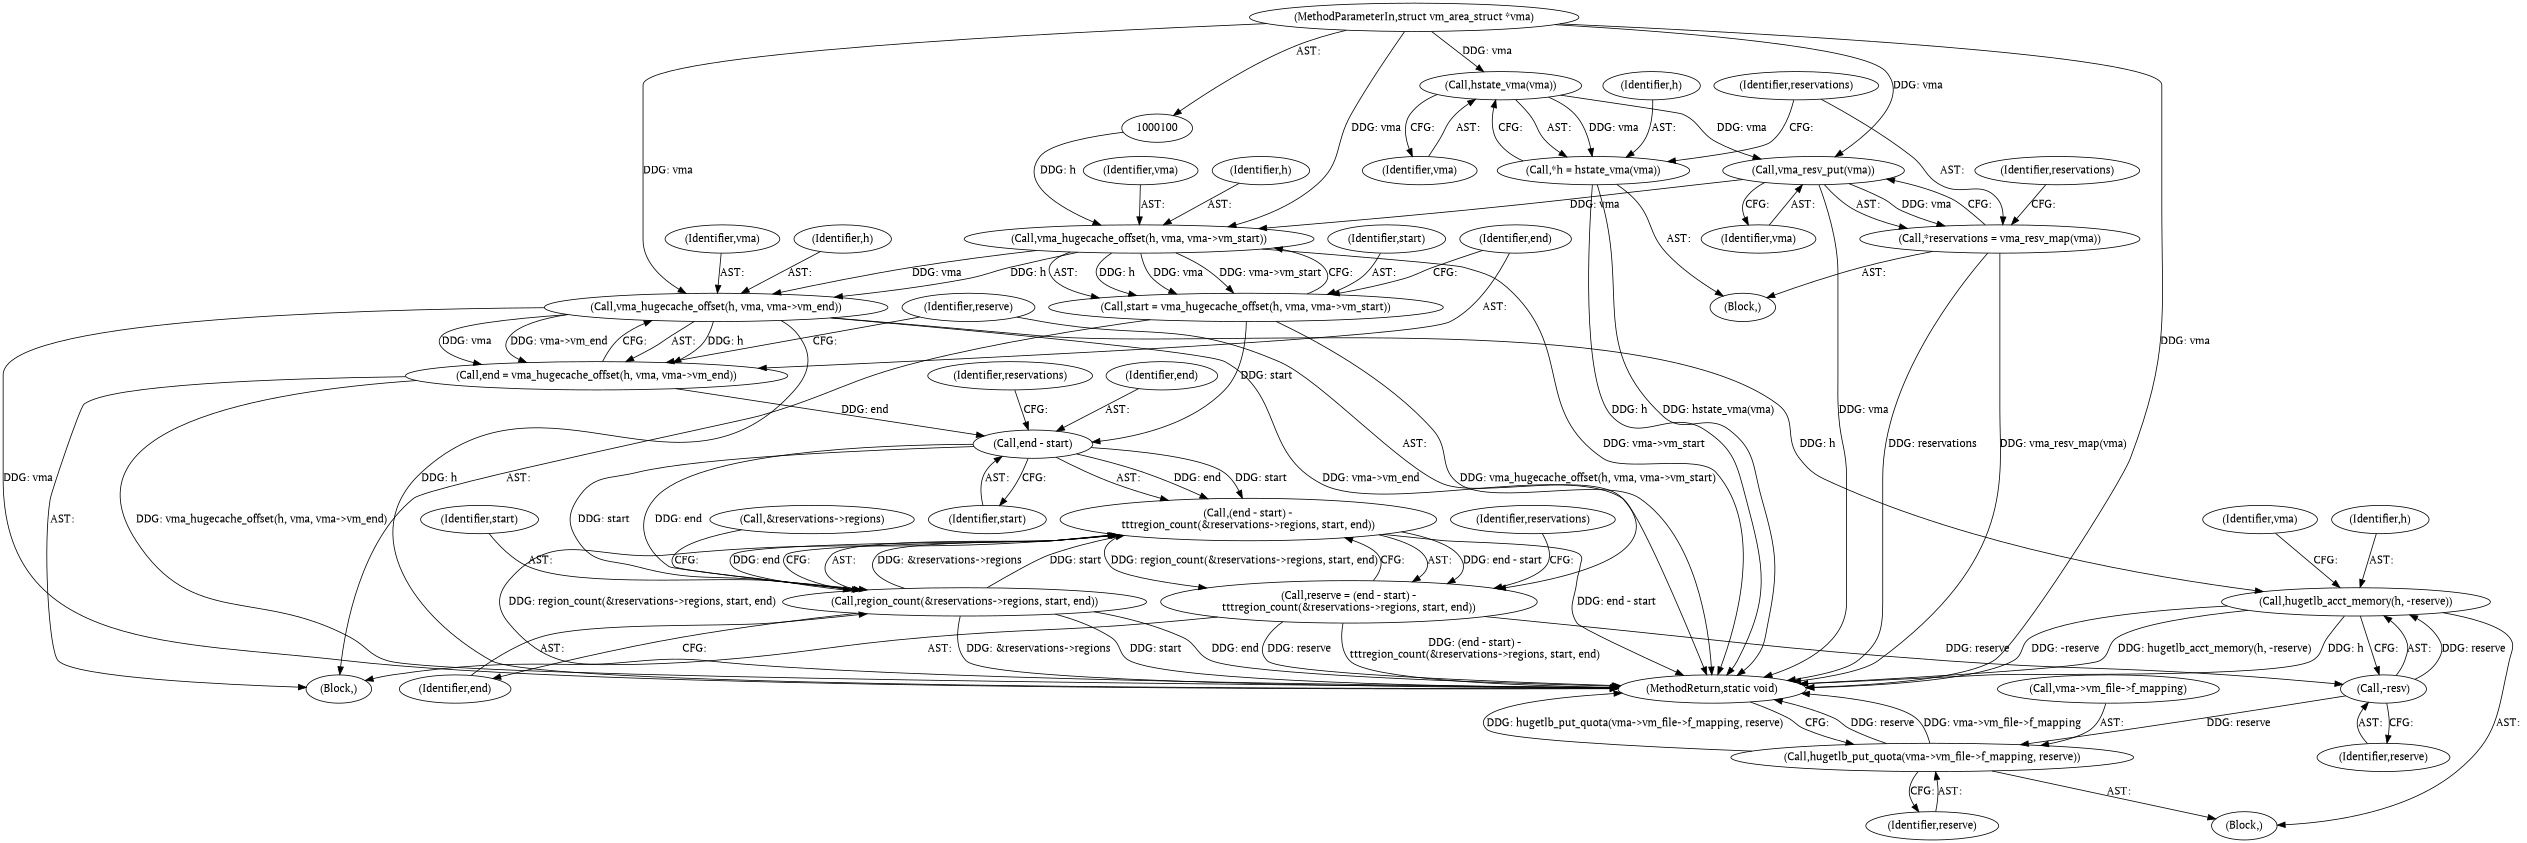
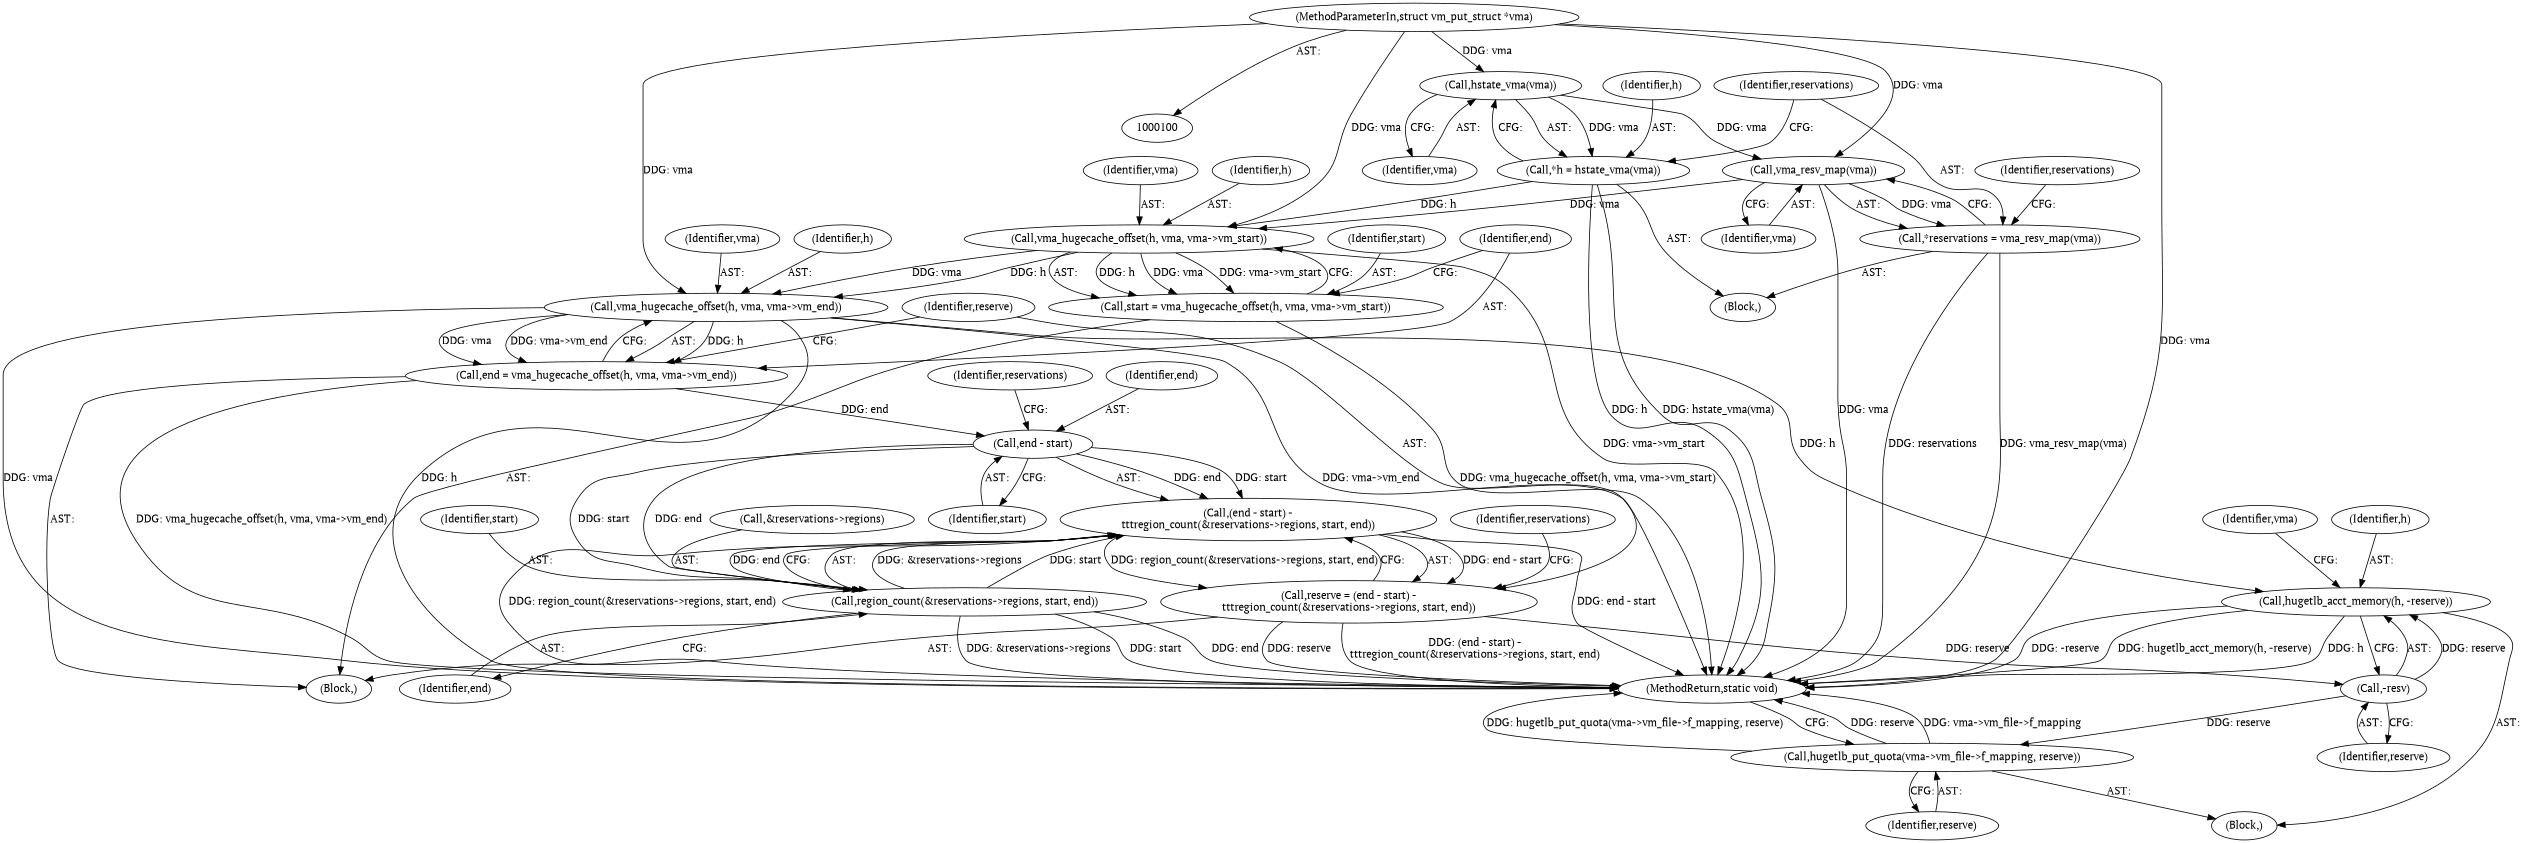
(1414, 17) -> (1414, 17)
(1038, 161) -> (1384, 205)
(1814, 171) -> (1814, 171)
(1200, 410) -> none
(688, 561) -> (688, 561)
(2108, 689) -> none
